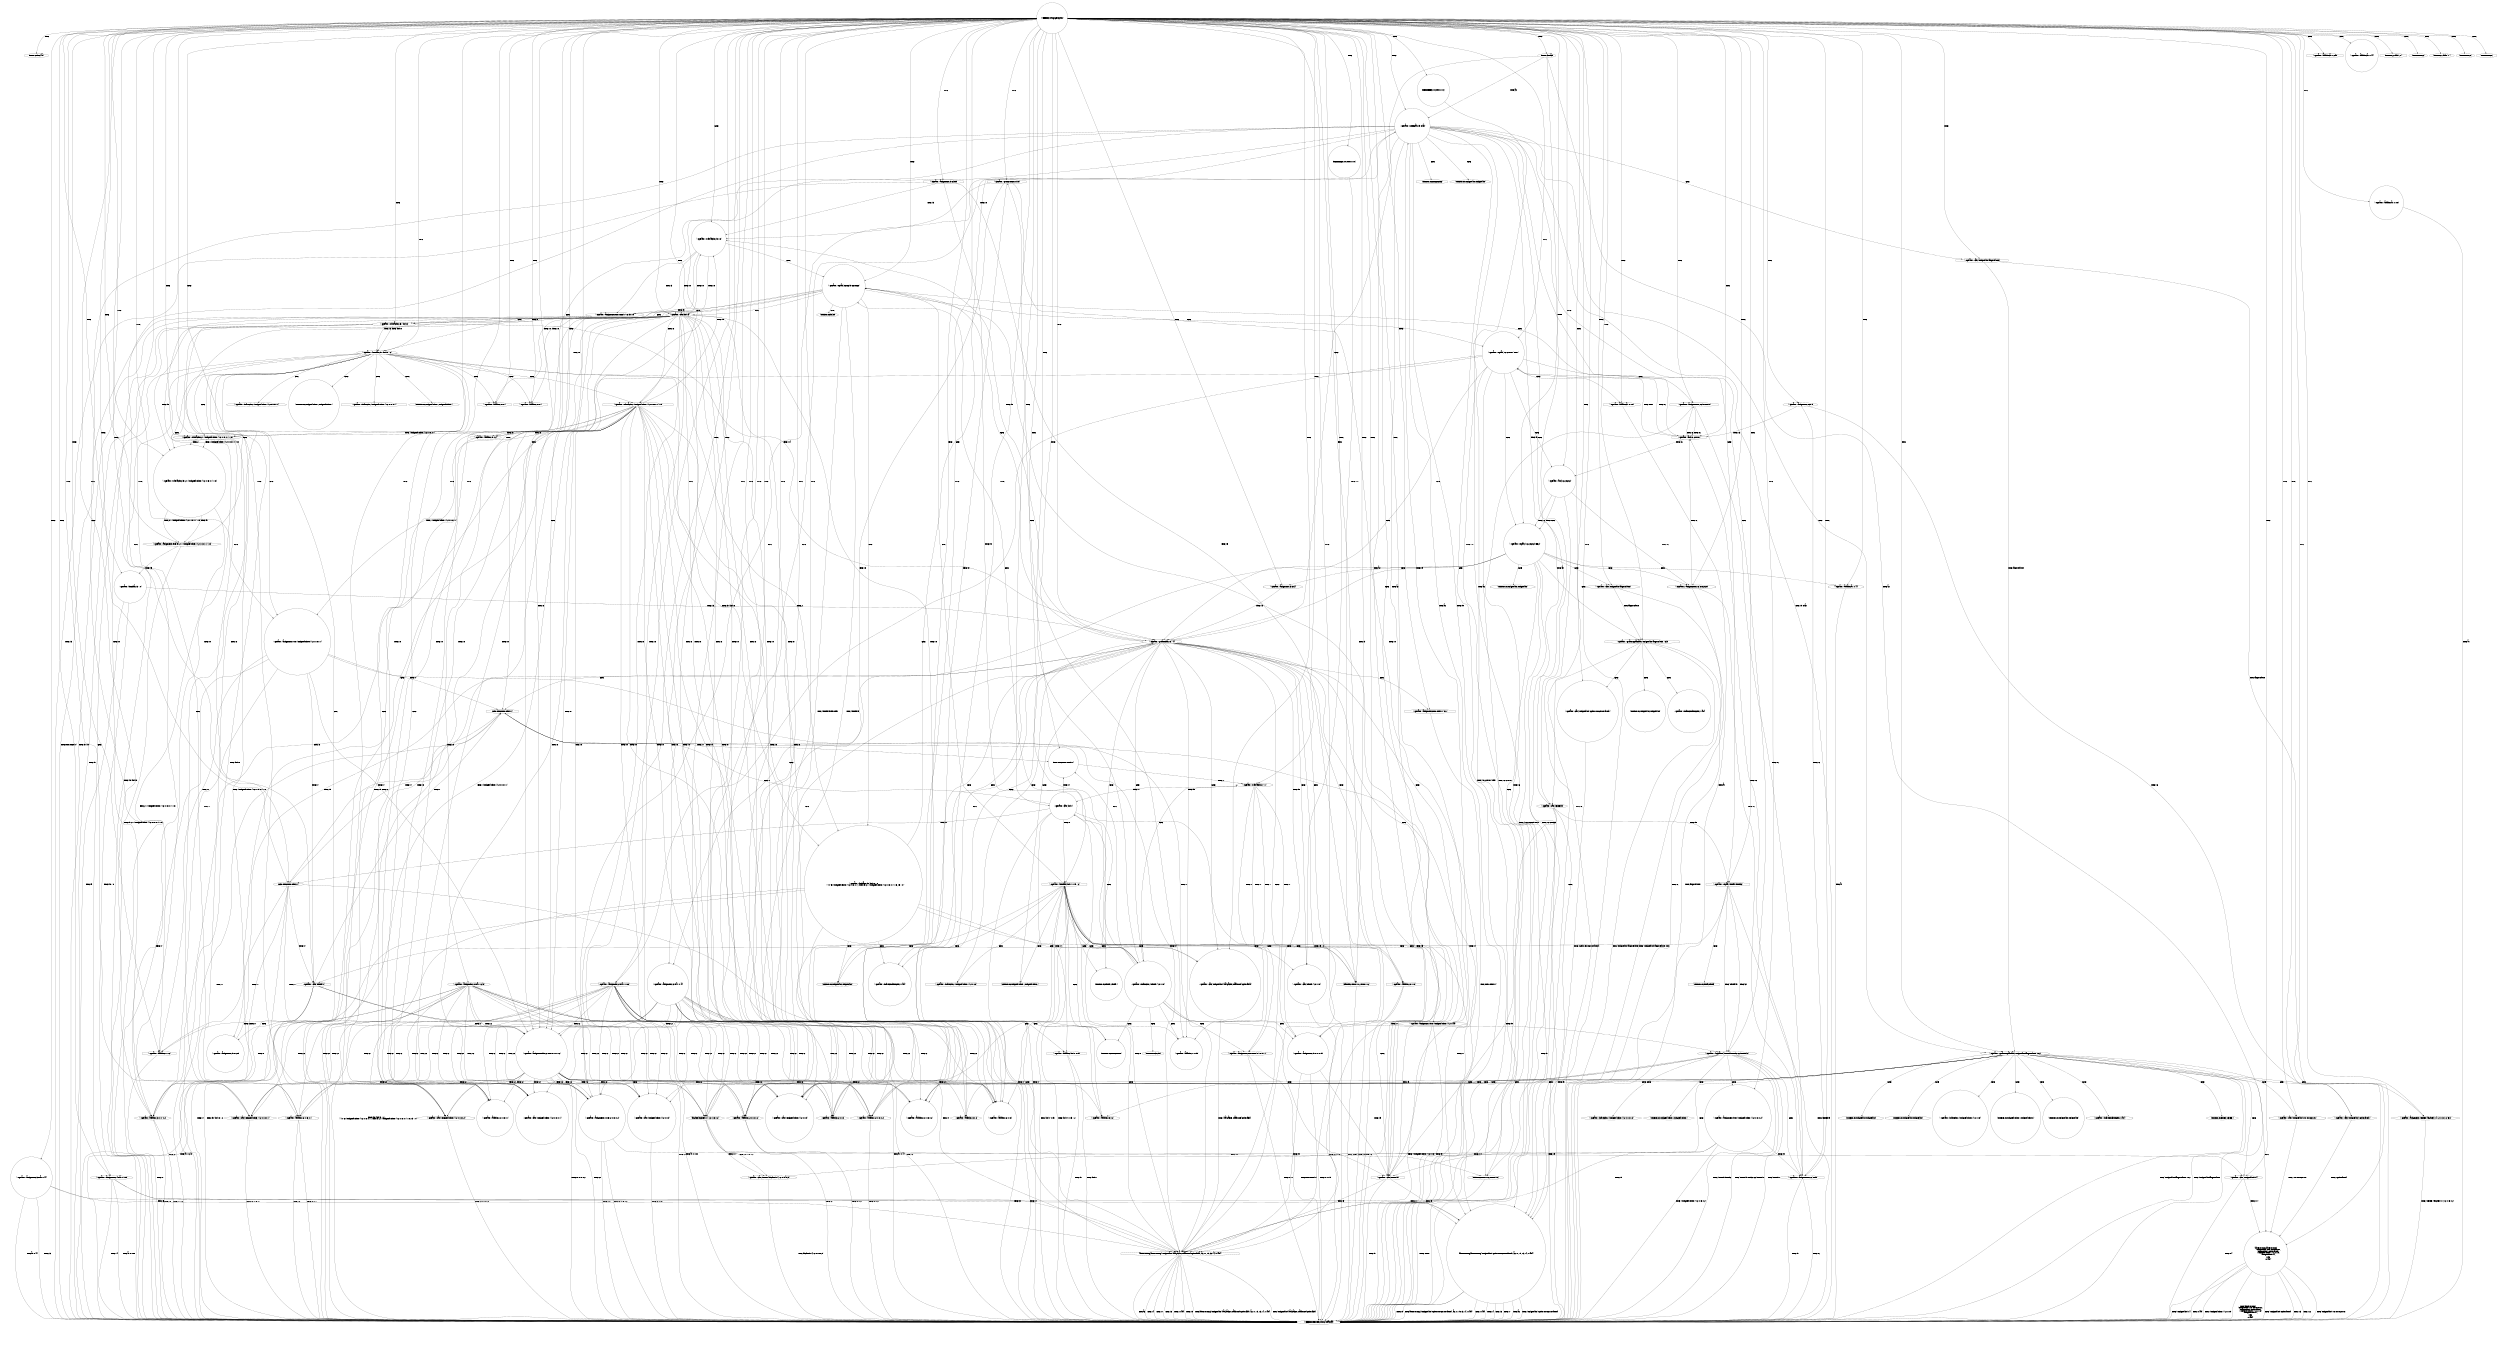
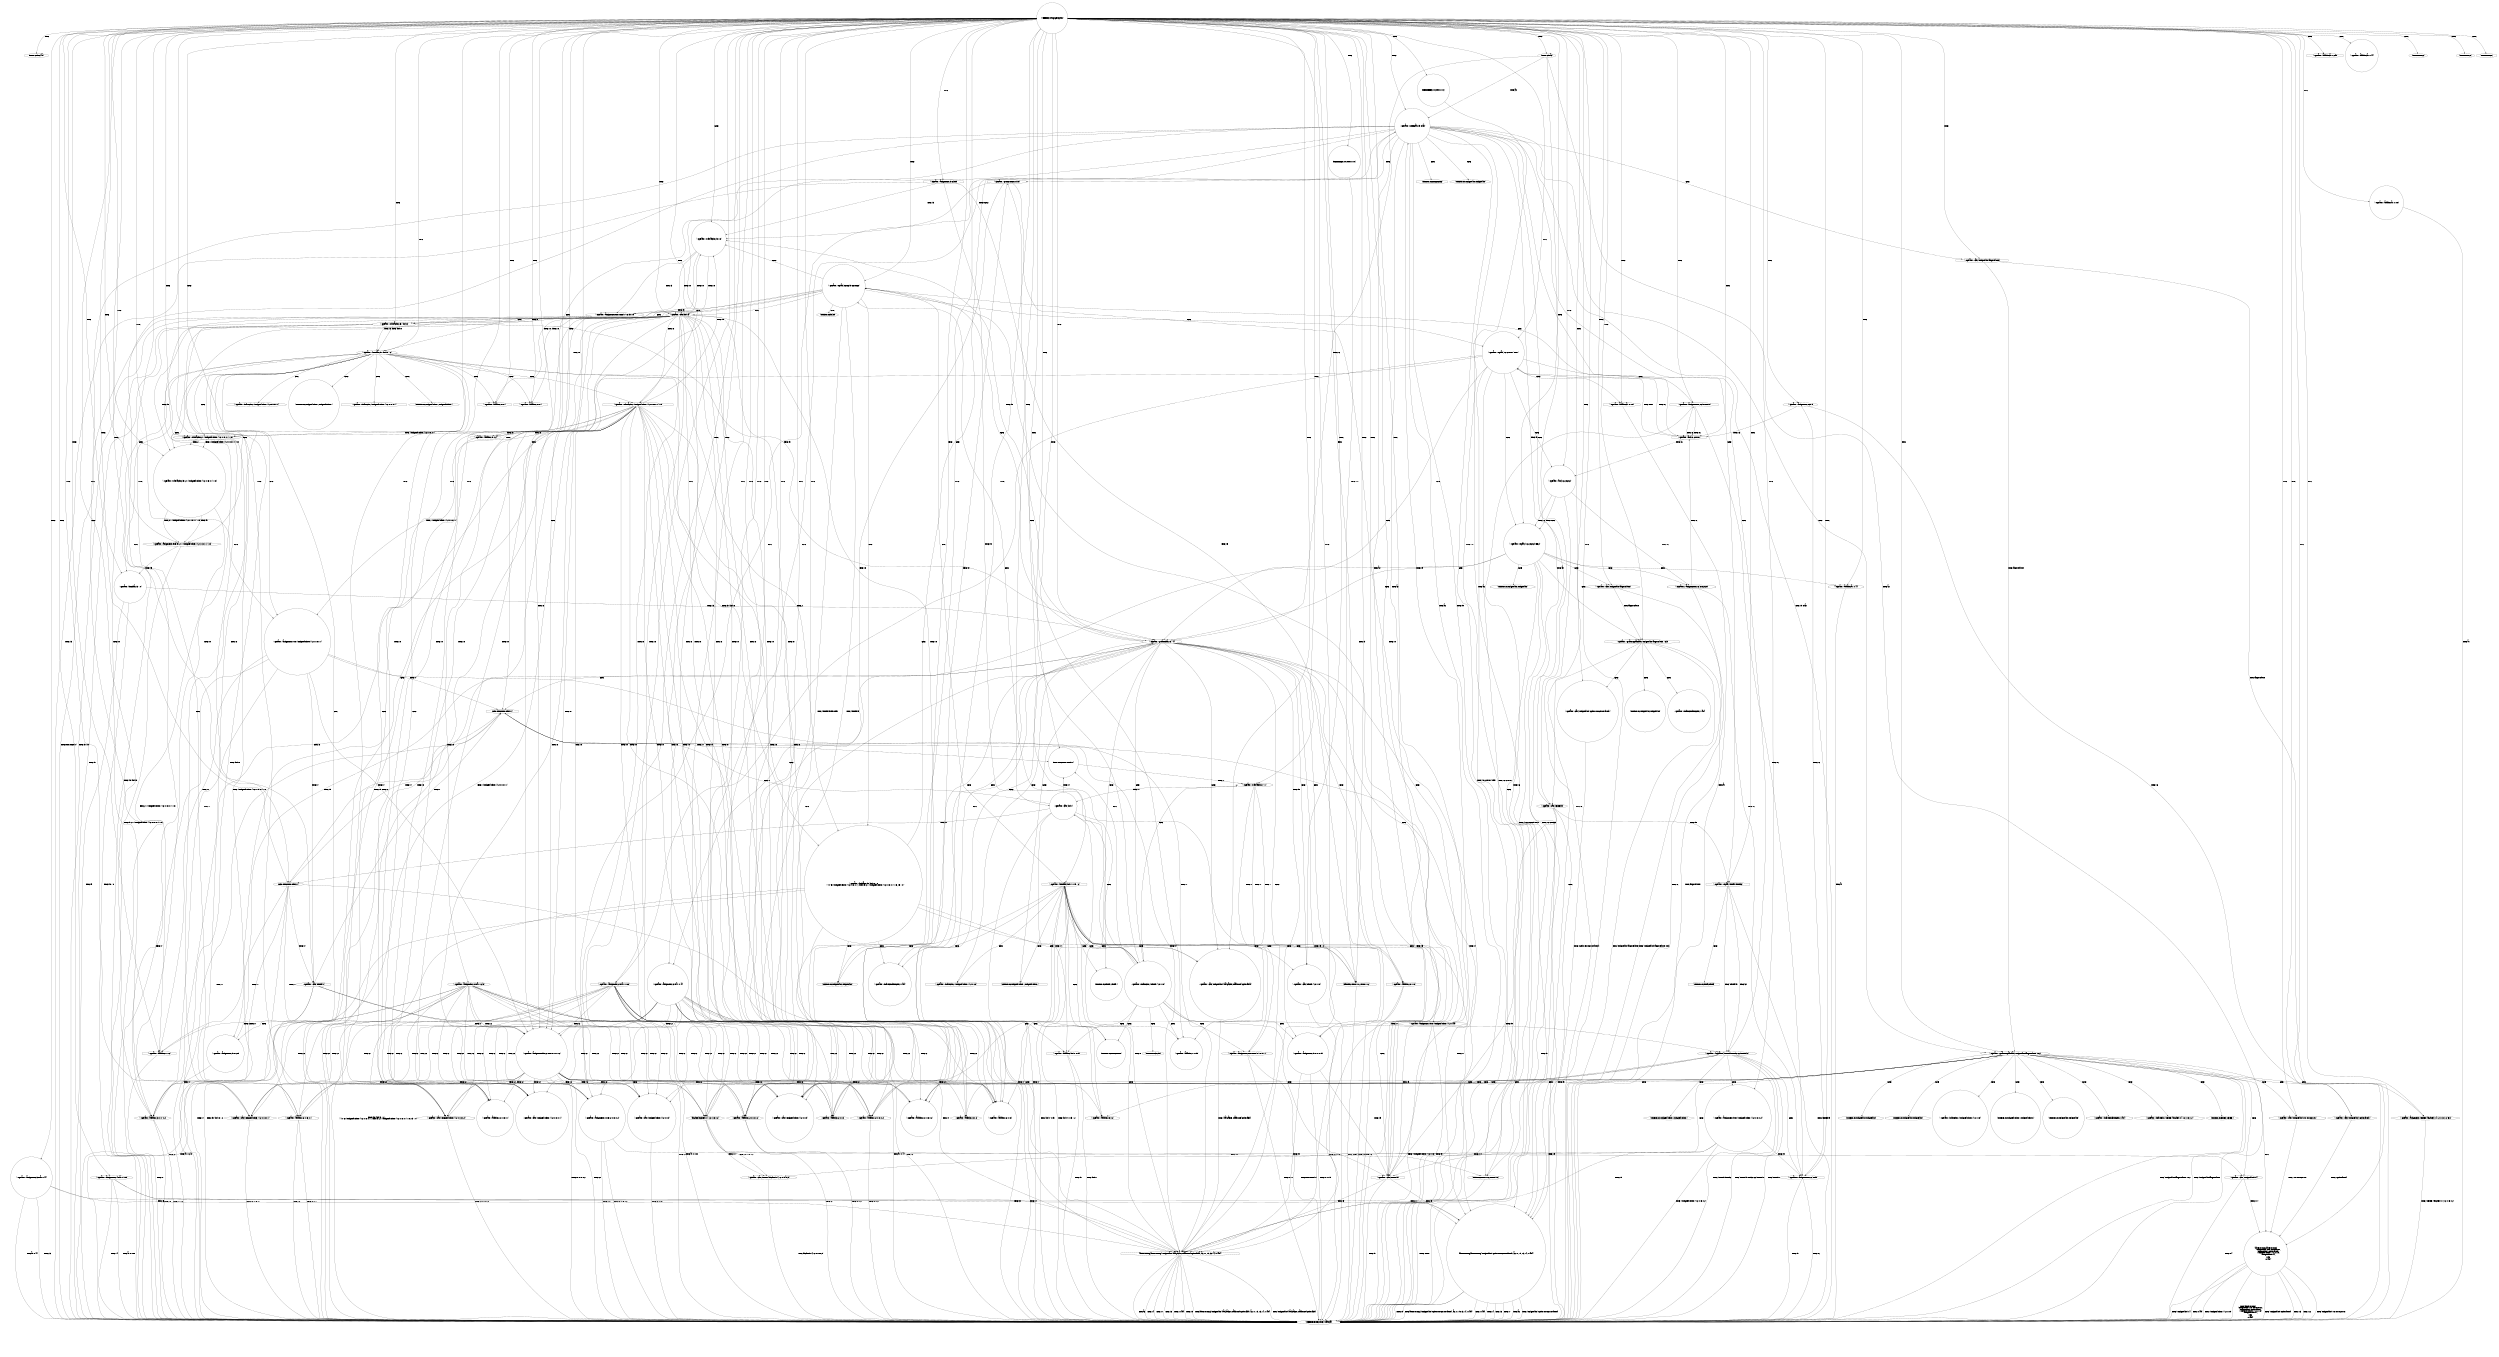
(1679, 36) -> none
(2231, 47) -> none
(1547, 56) -> (1547, 56)
(2394, 56) -> none
(2442, 56) -> none
(1007, 98) -> (1228, 181)
(983, 203) -> (983, 203)
(775, 258) -> (775, 262)
(1560, 315) -> (1560, 315)
(1520, 329) -> (1520, 329)
(1337, 353) -> (1337, 353)
(787, 442) -> (787, 442)
(1283, 587) -> none
(99, 667) -> (167, 388)
(1430, 711) -> none
(1757, 806) -> none
(1188, 837) -> none
(1064, 851) -> none
(1283, 910) -> none
(1040, 947) -> none
none -> (1102, 1025)
none -> (481, 1027)
(600, 1039) -> none
(254, 1071) -> (187, 1080)
(577, 1085) -> none
(1611, 1118) -> none
none -> (2170, 1118)
(1319, 1322) -> (1319, 1322)
